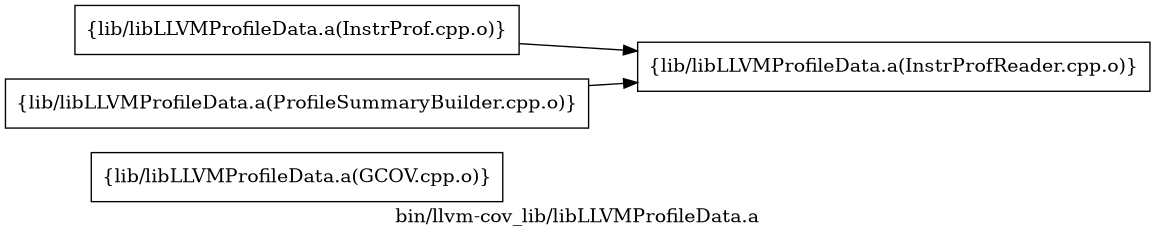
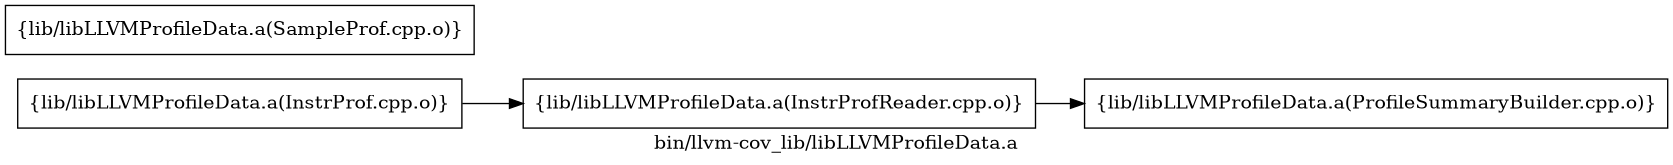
none -> (240, 30)
(606, 84) -> (1053, 104)
(297, 177) -> none
